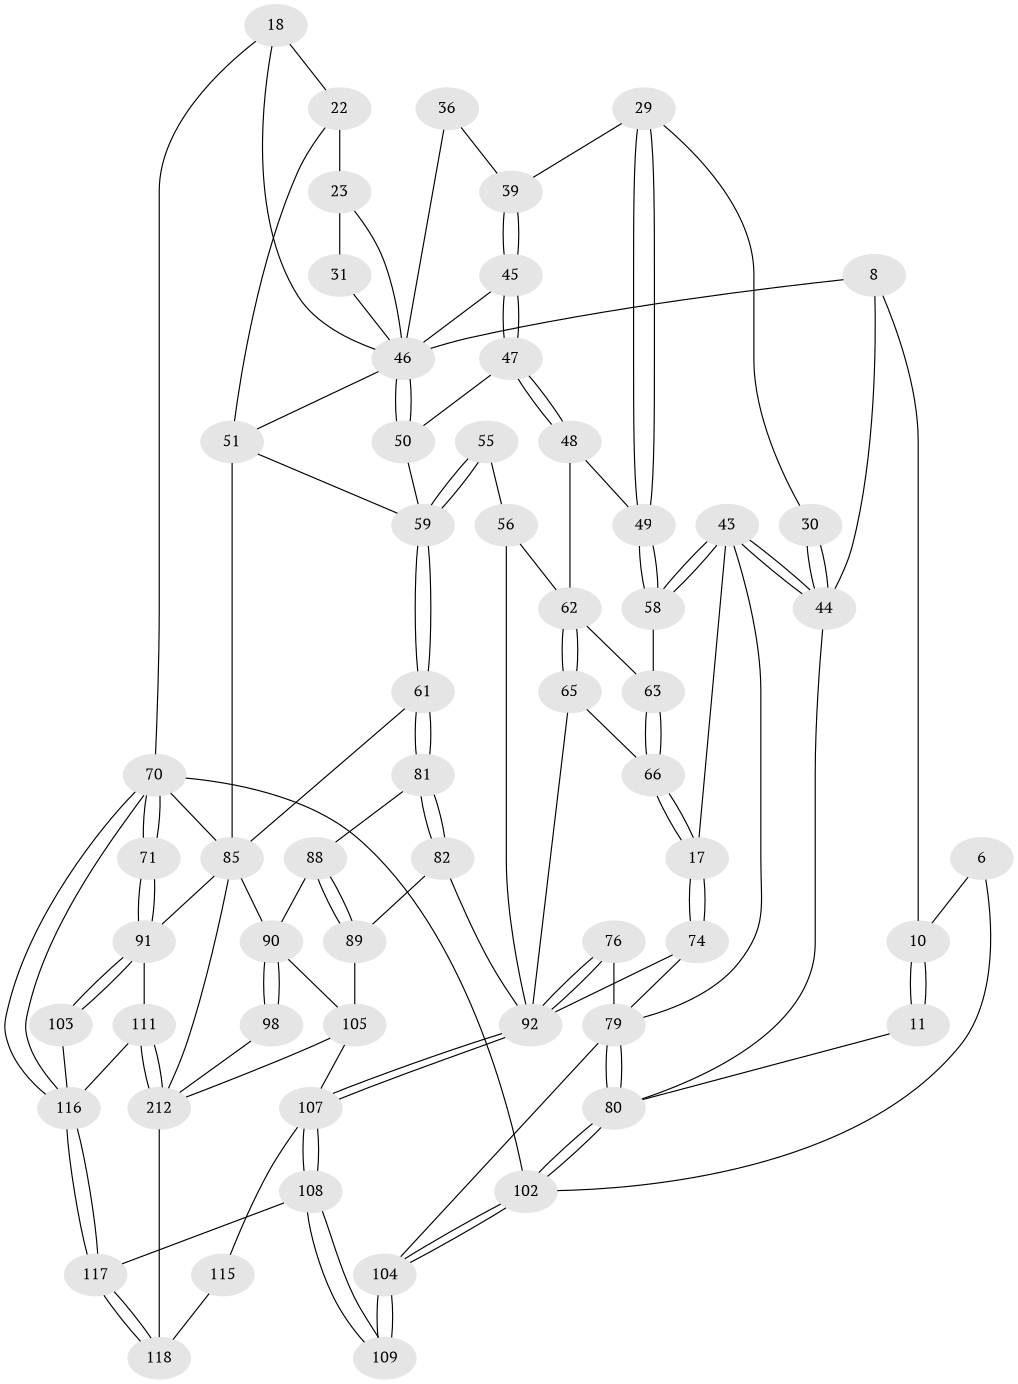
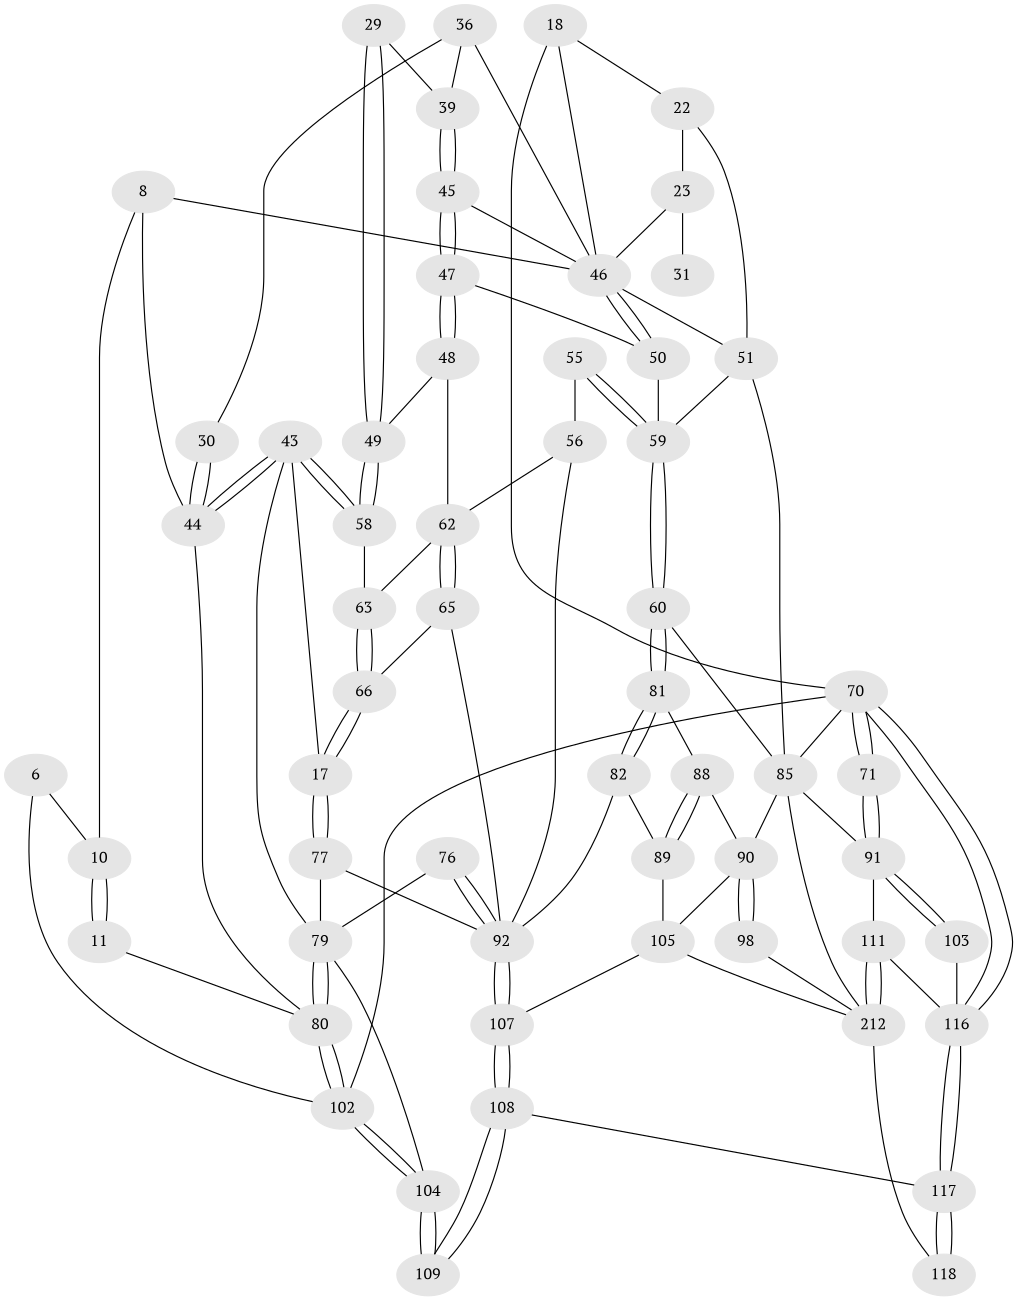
(754, 305) -> (264, 192)
(372, 317) -> none
(423, 692) -> (658, 609)
(697, 942) -> (320, 858)
(223, 1275) -> none
